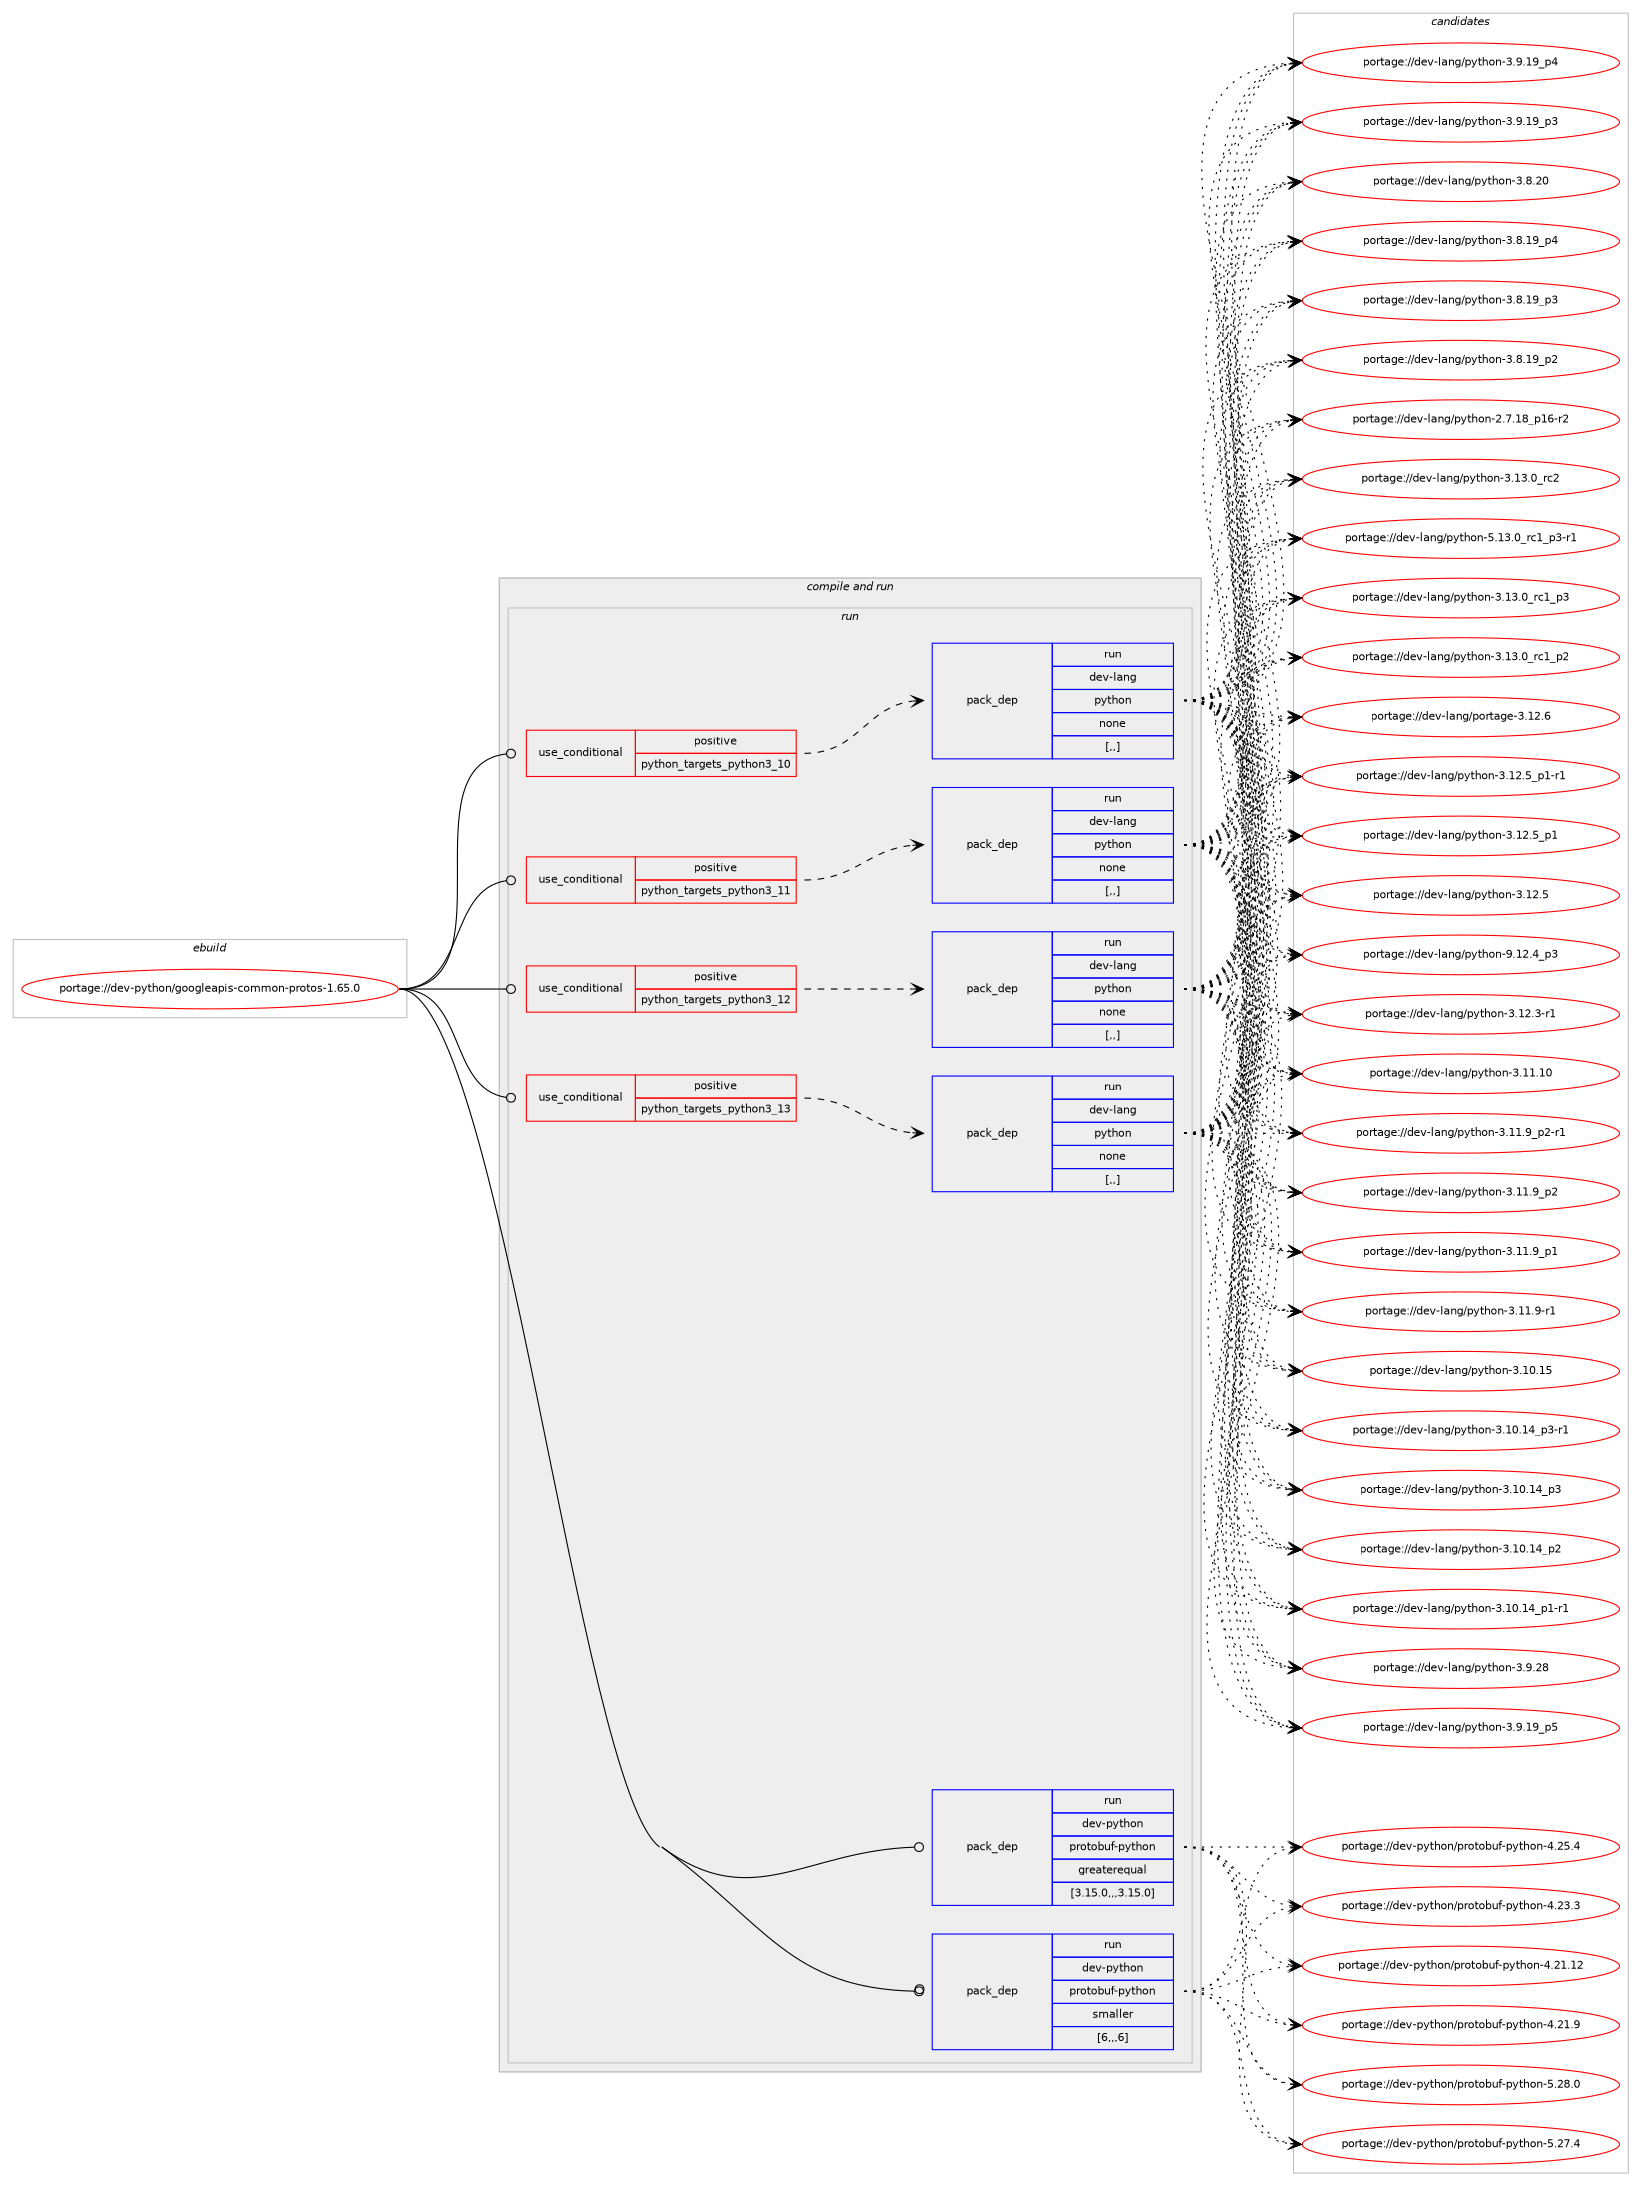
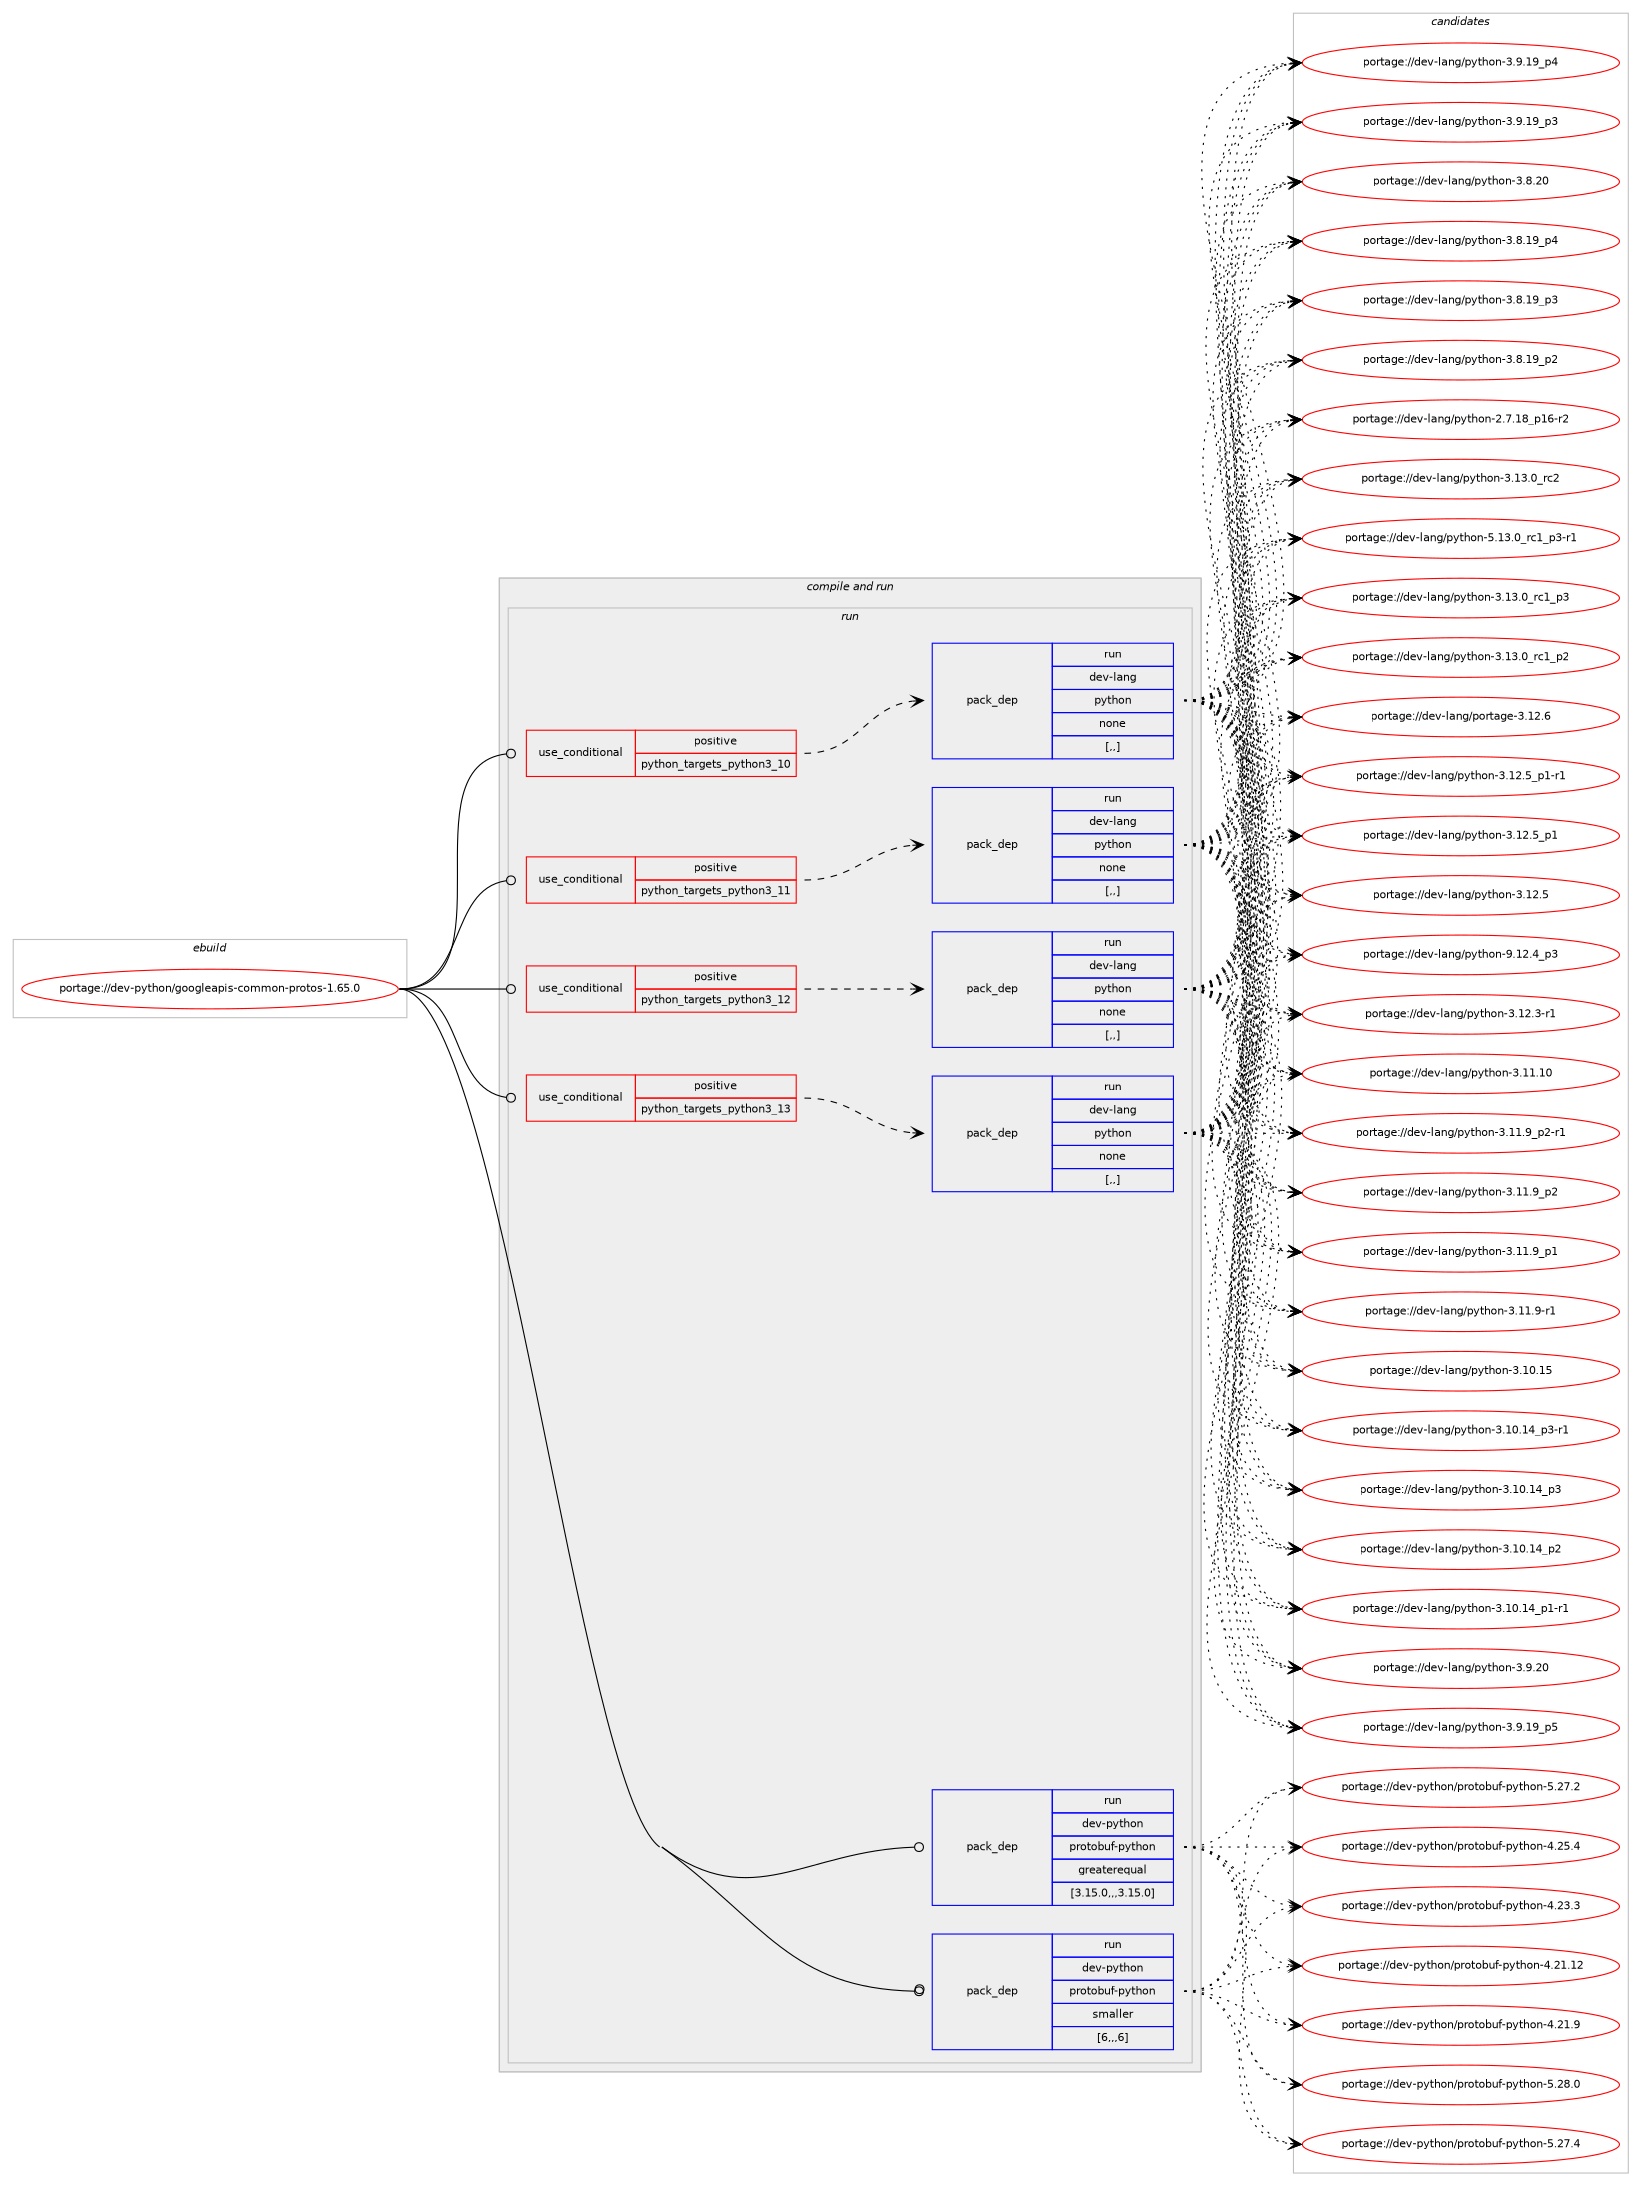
(1461, 1669) -> (1461, 1669)
none -> (1461, 1788)
